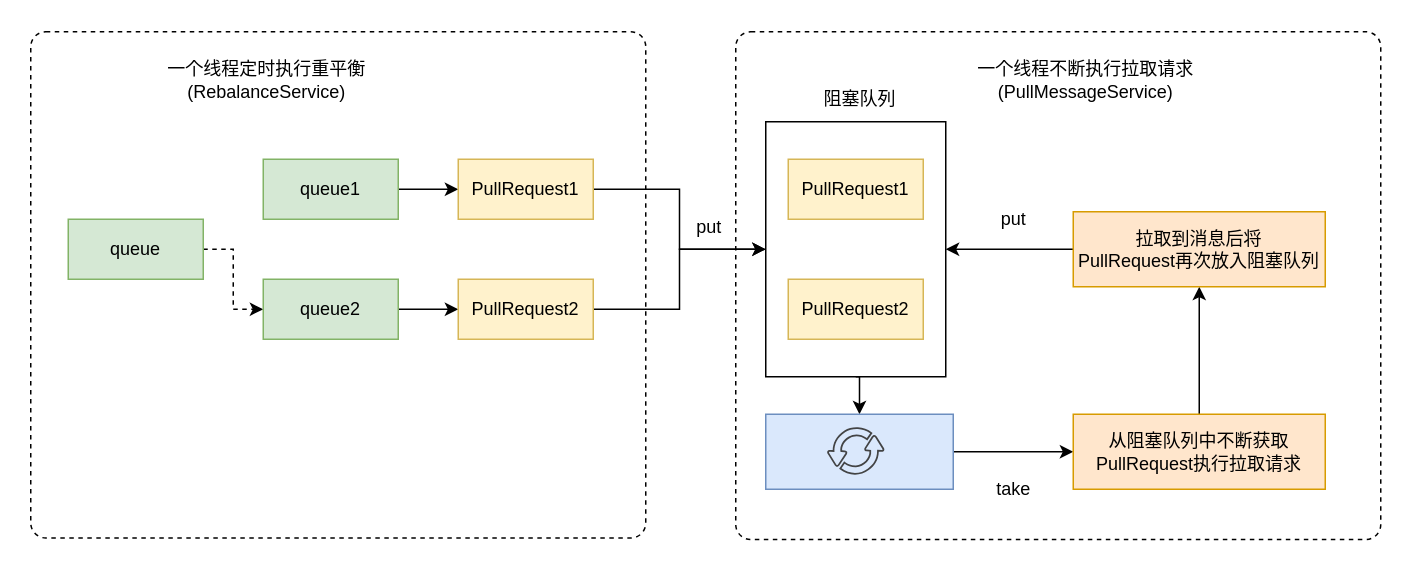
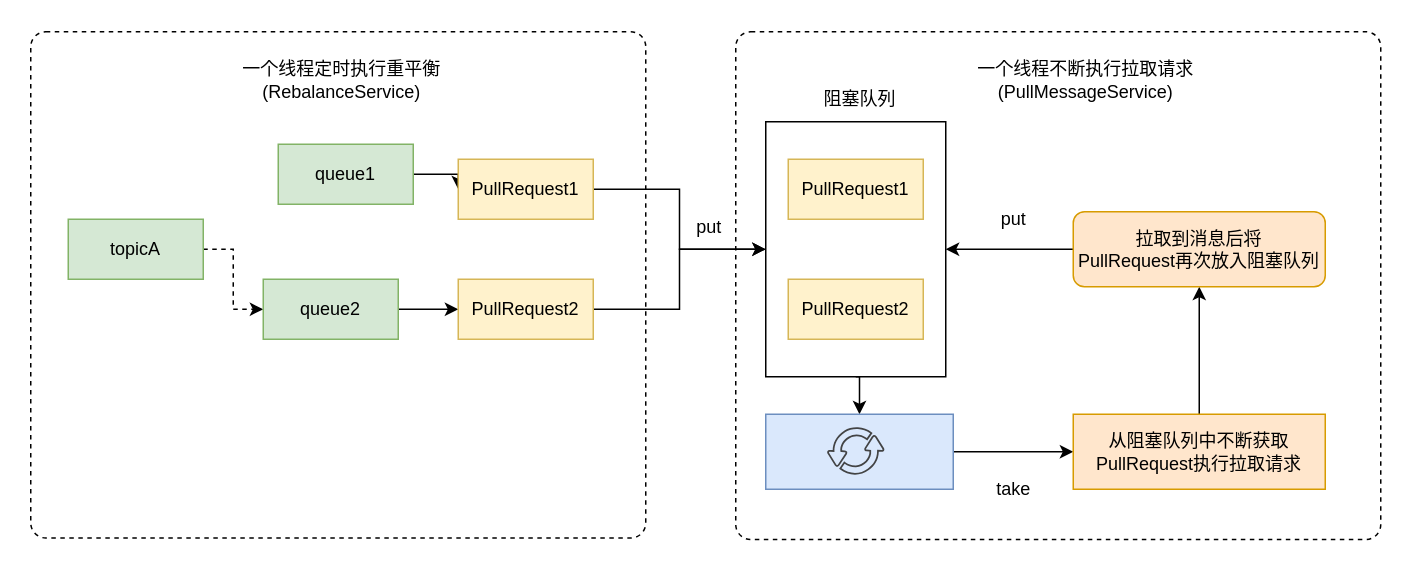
(267, 80) -> (342, 80)
(331, 189) -> (346, 174)
(1199, 249) -> (1199, 249)
(136, 250) -> (136, 250)
